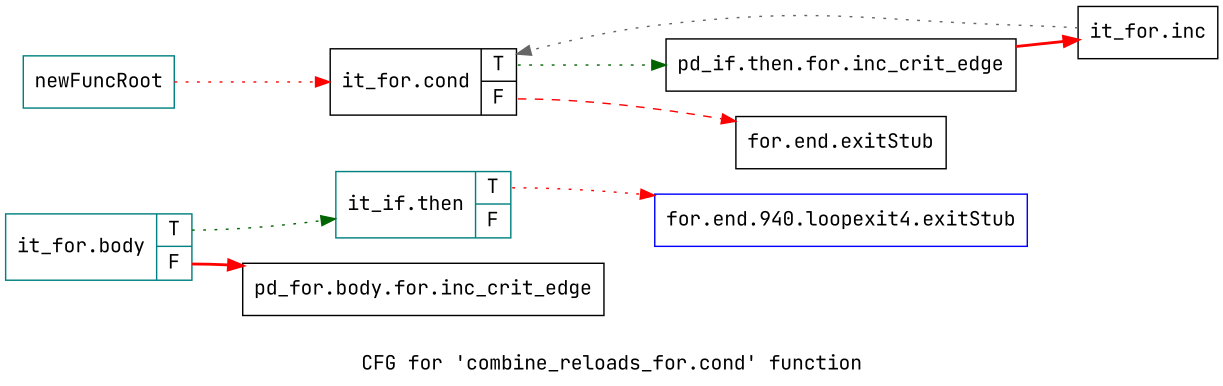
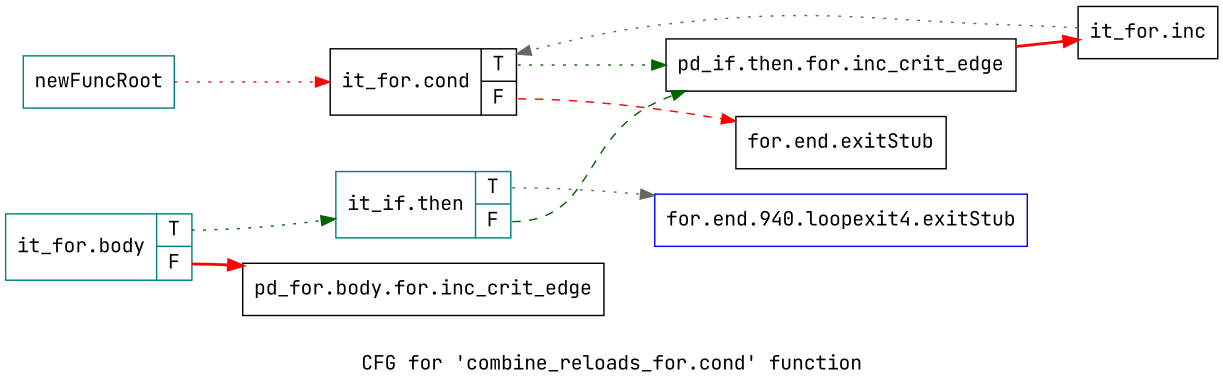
none -> (594, 164)
(576, 190) -> (564, 189)
